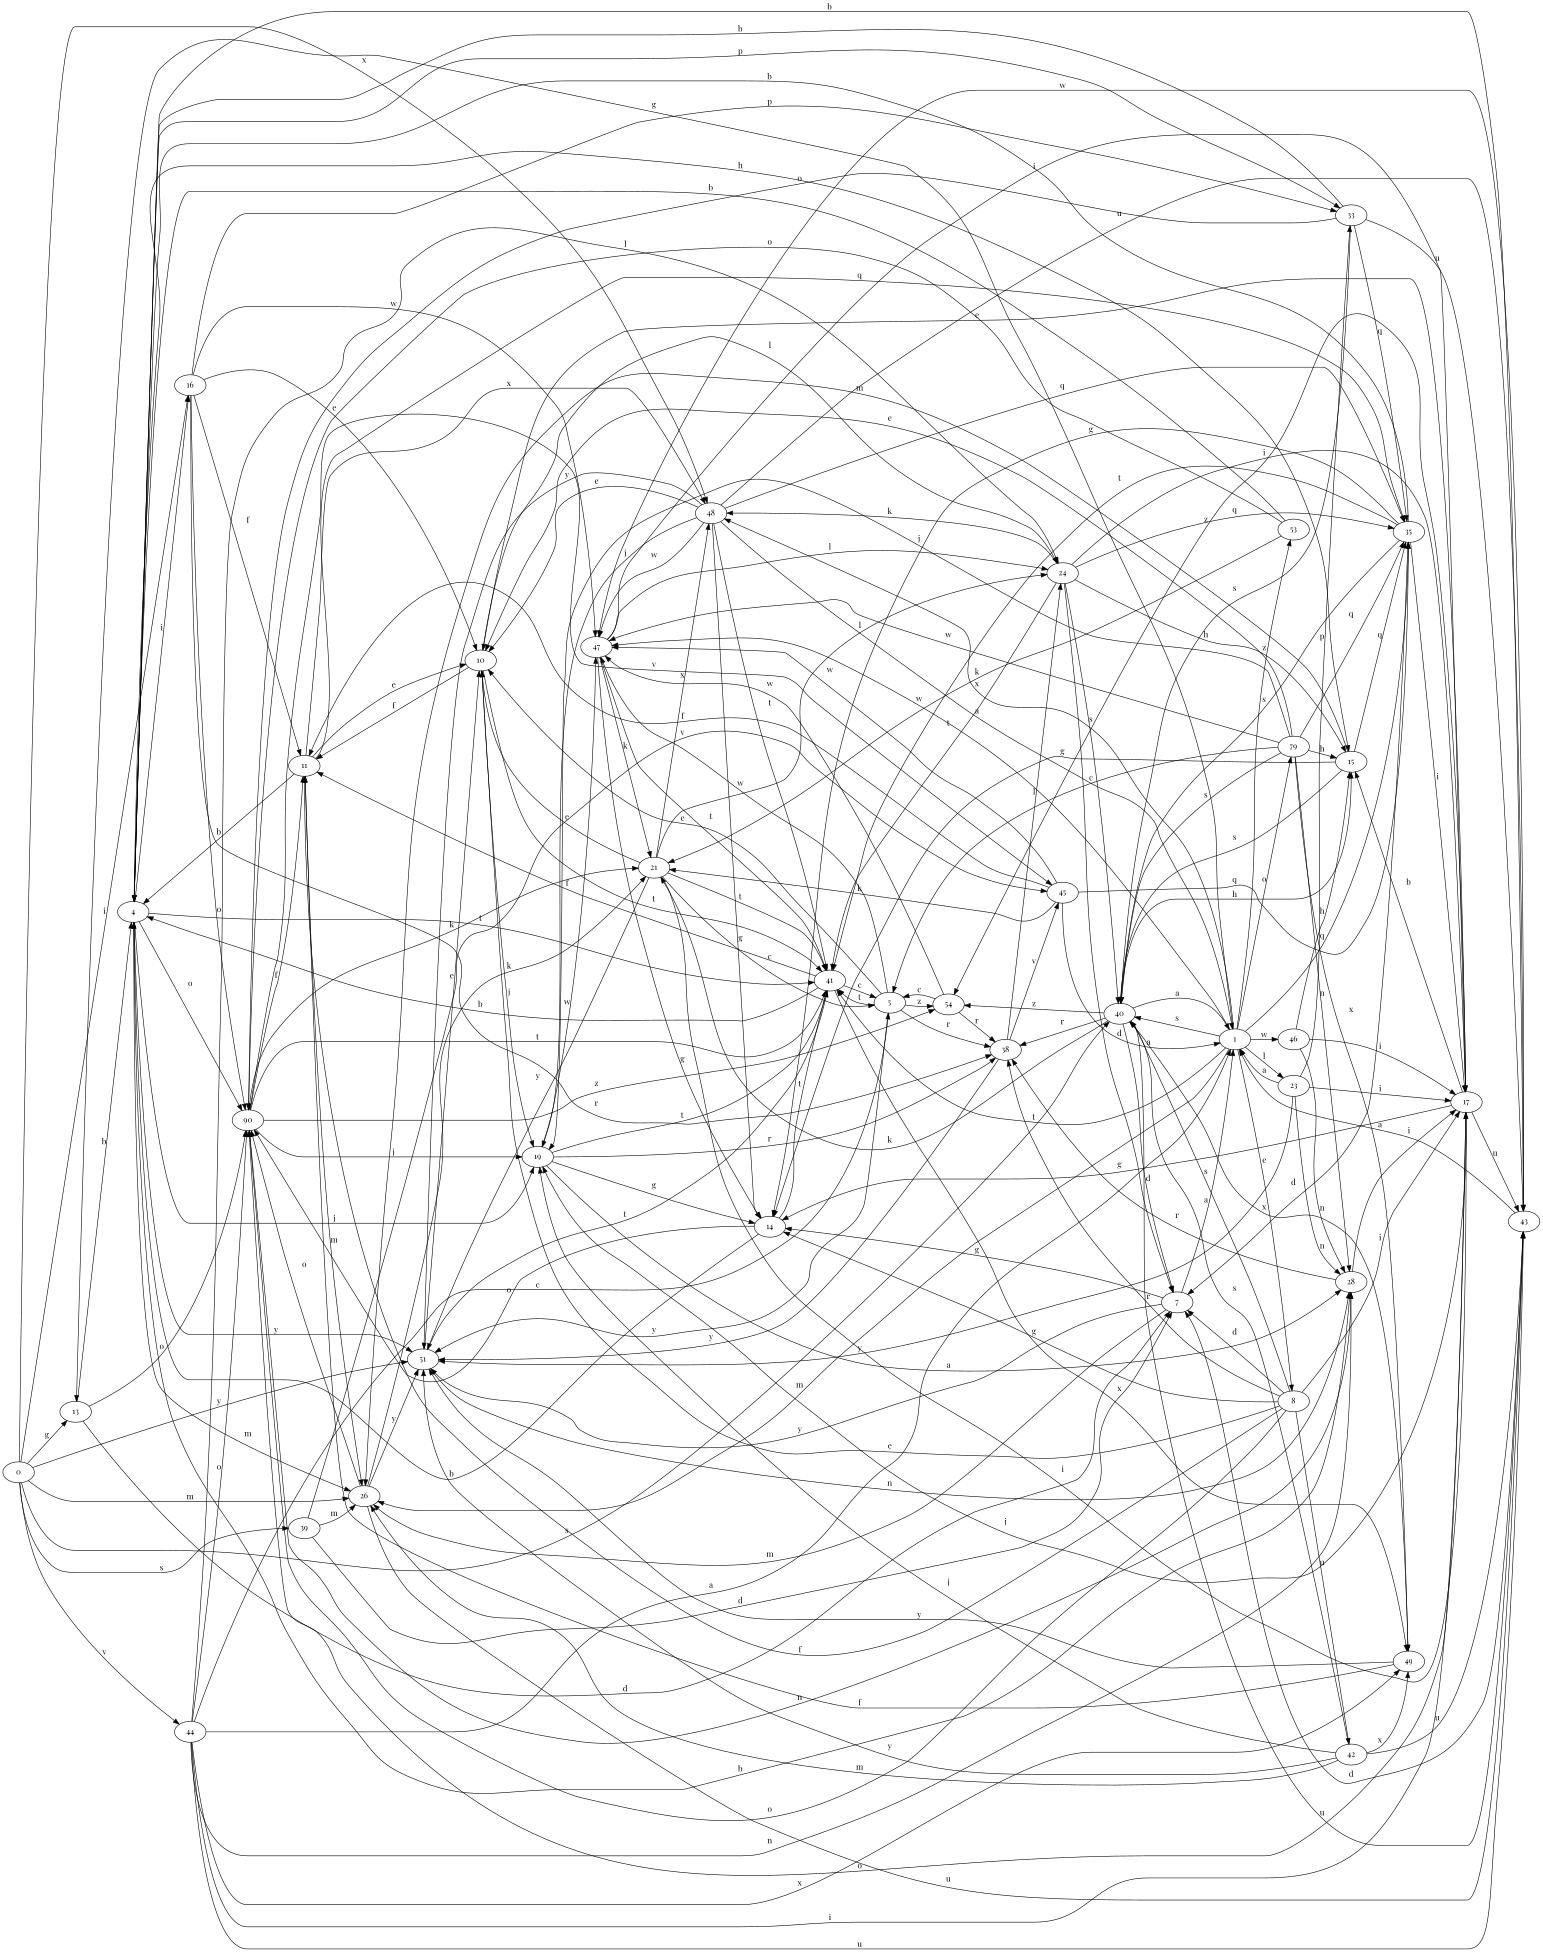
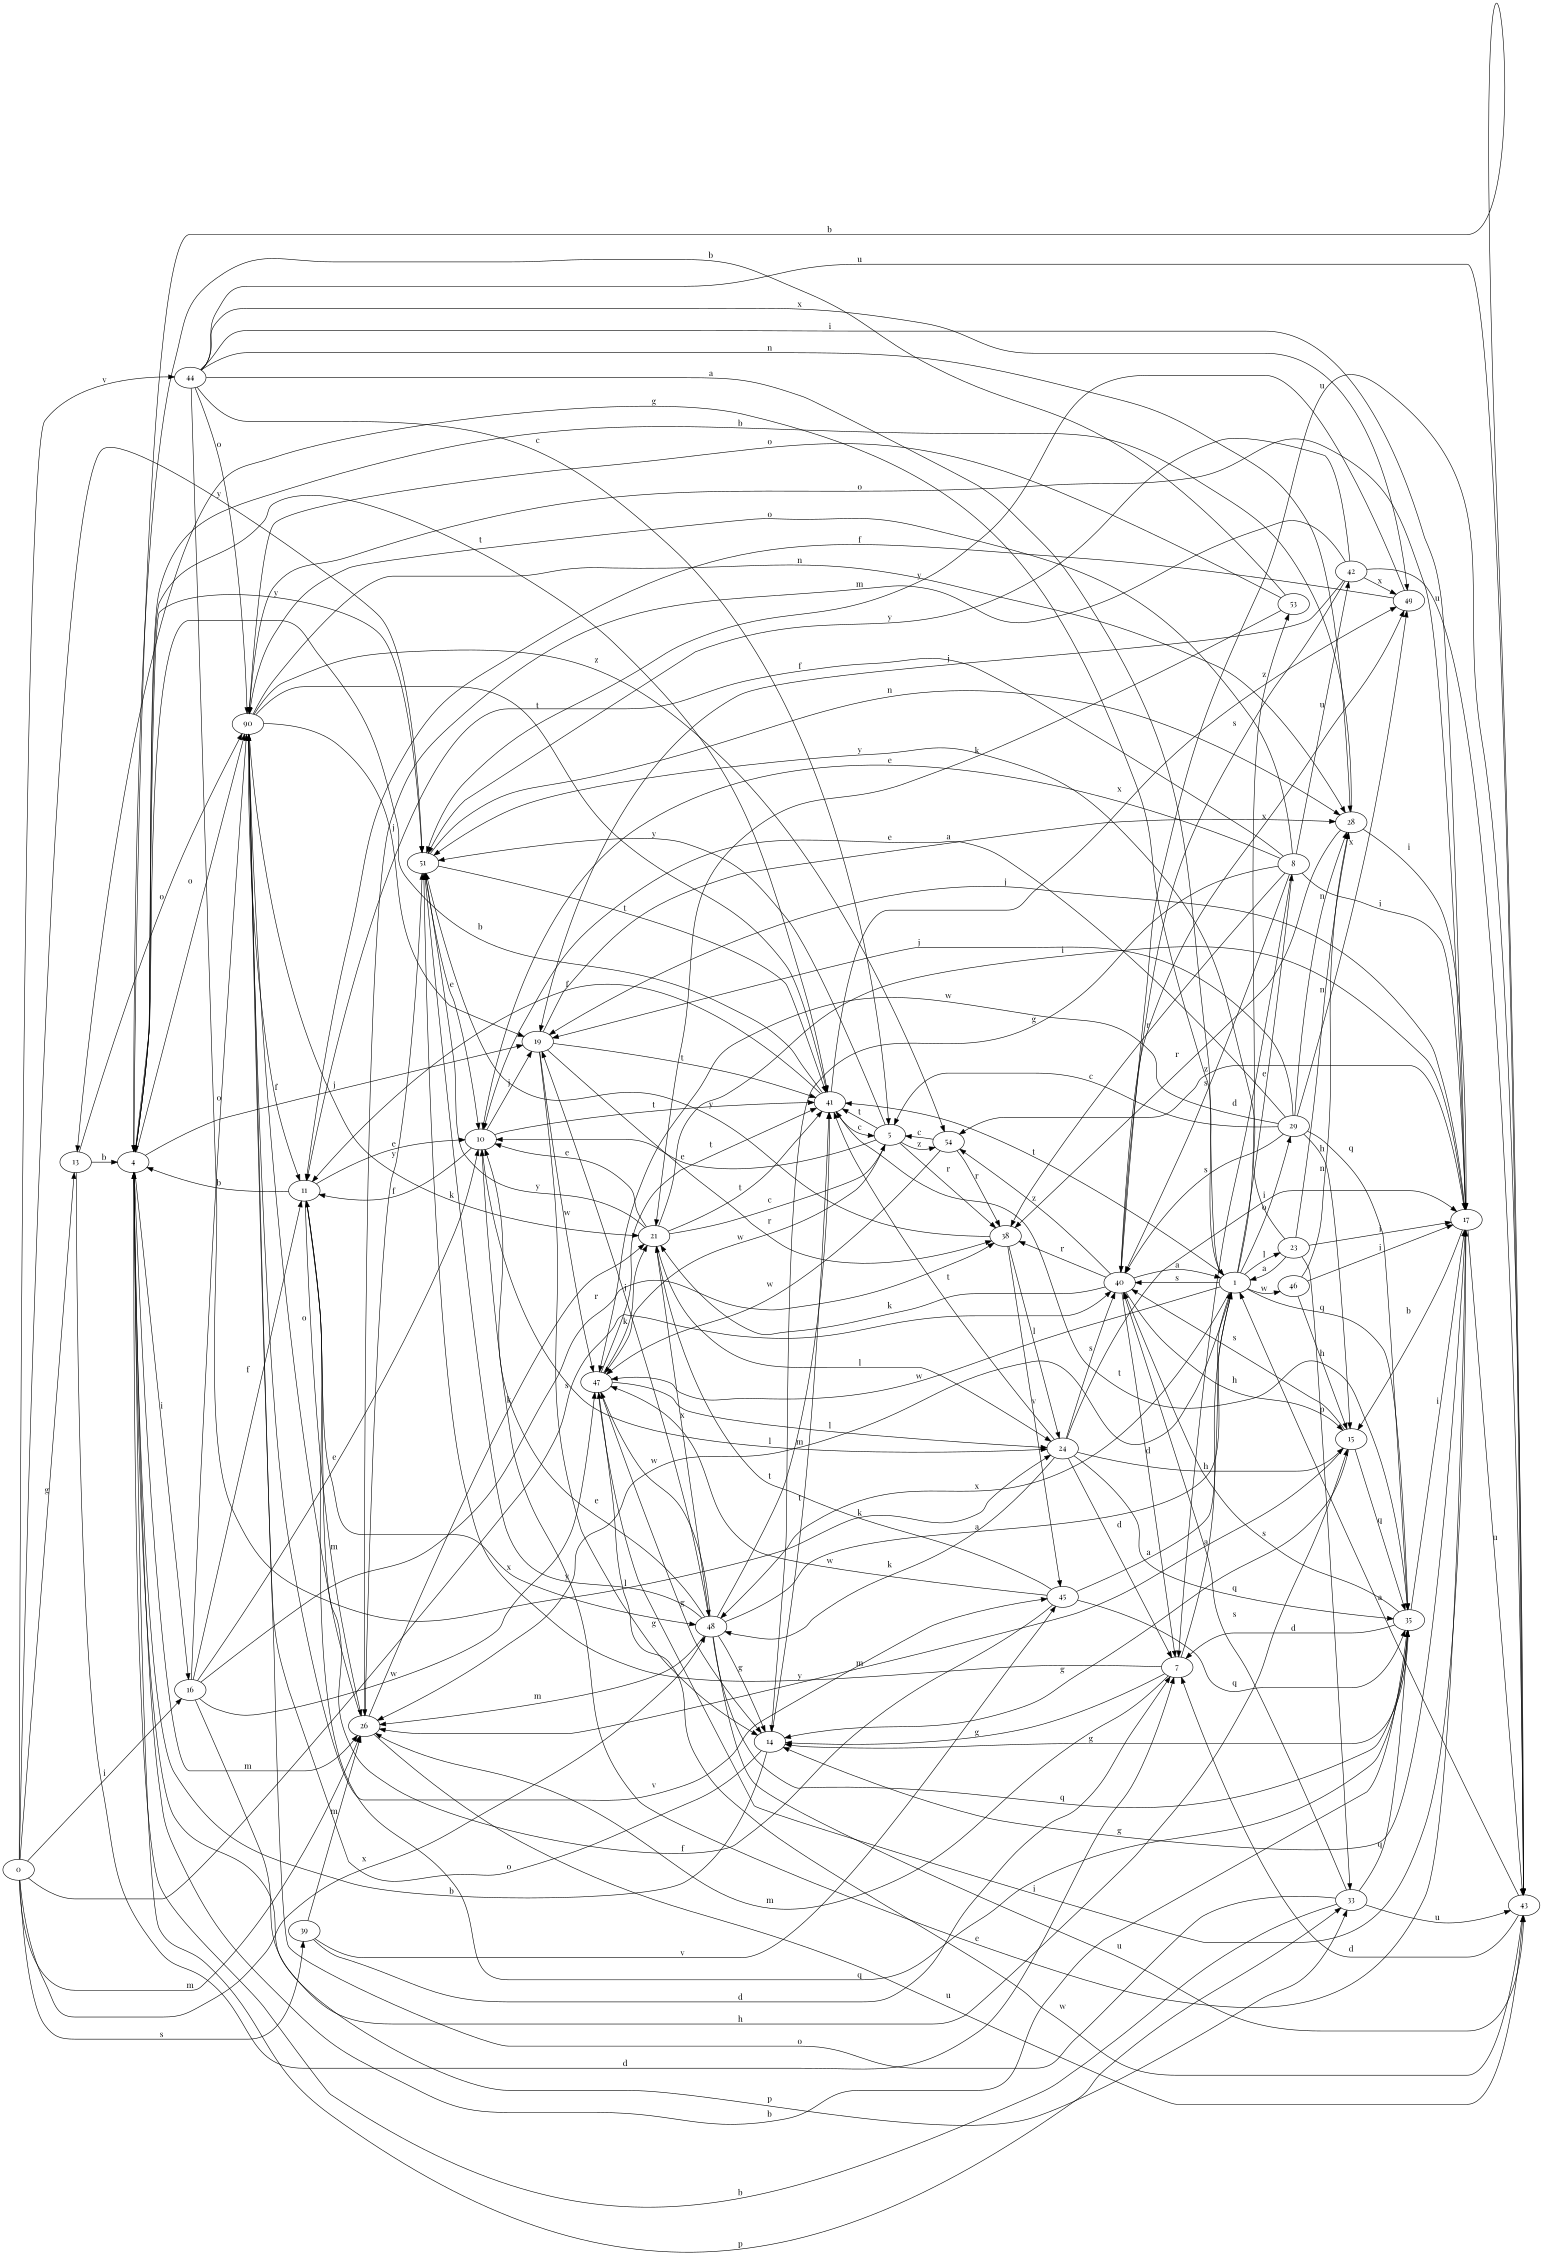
(1294, 747) -> (1294, 1126)
none -> (553, 1701)
